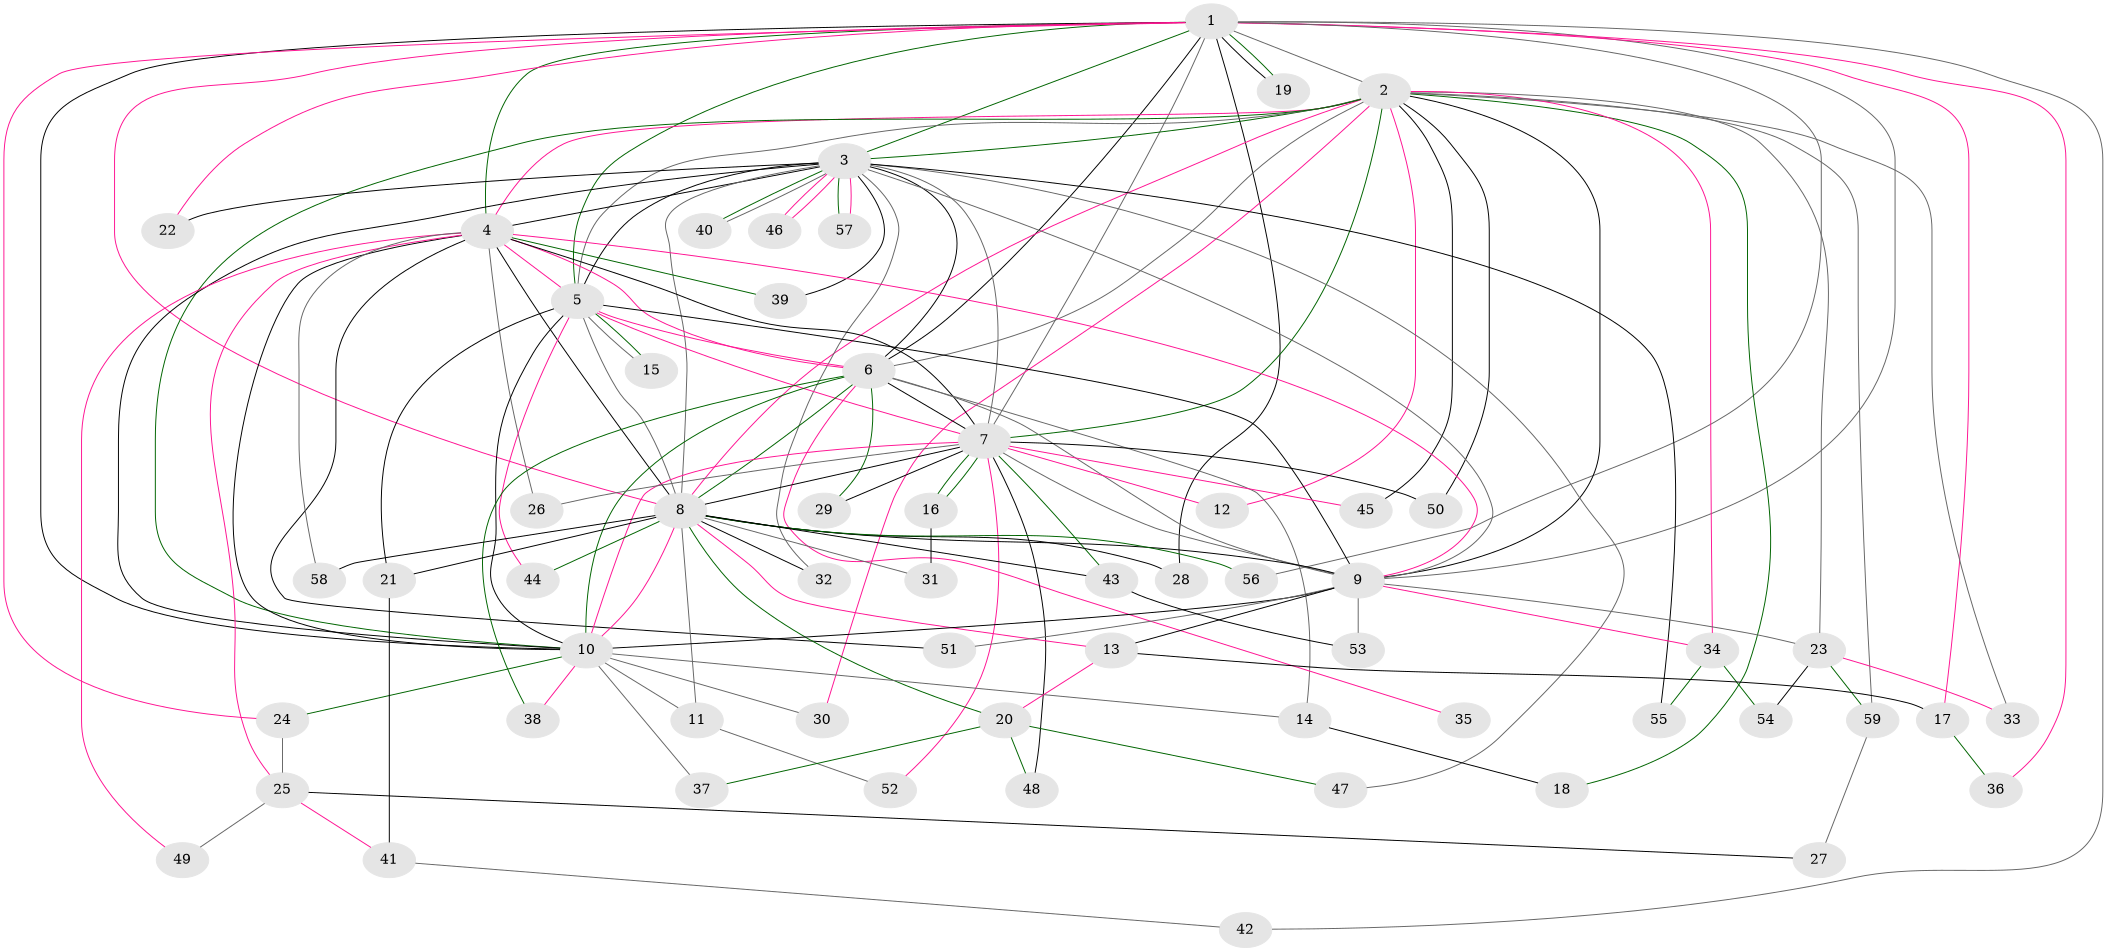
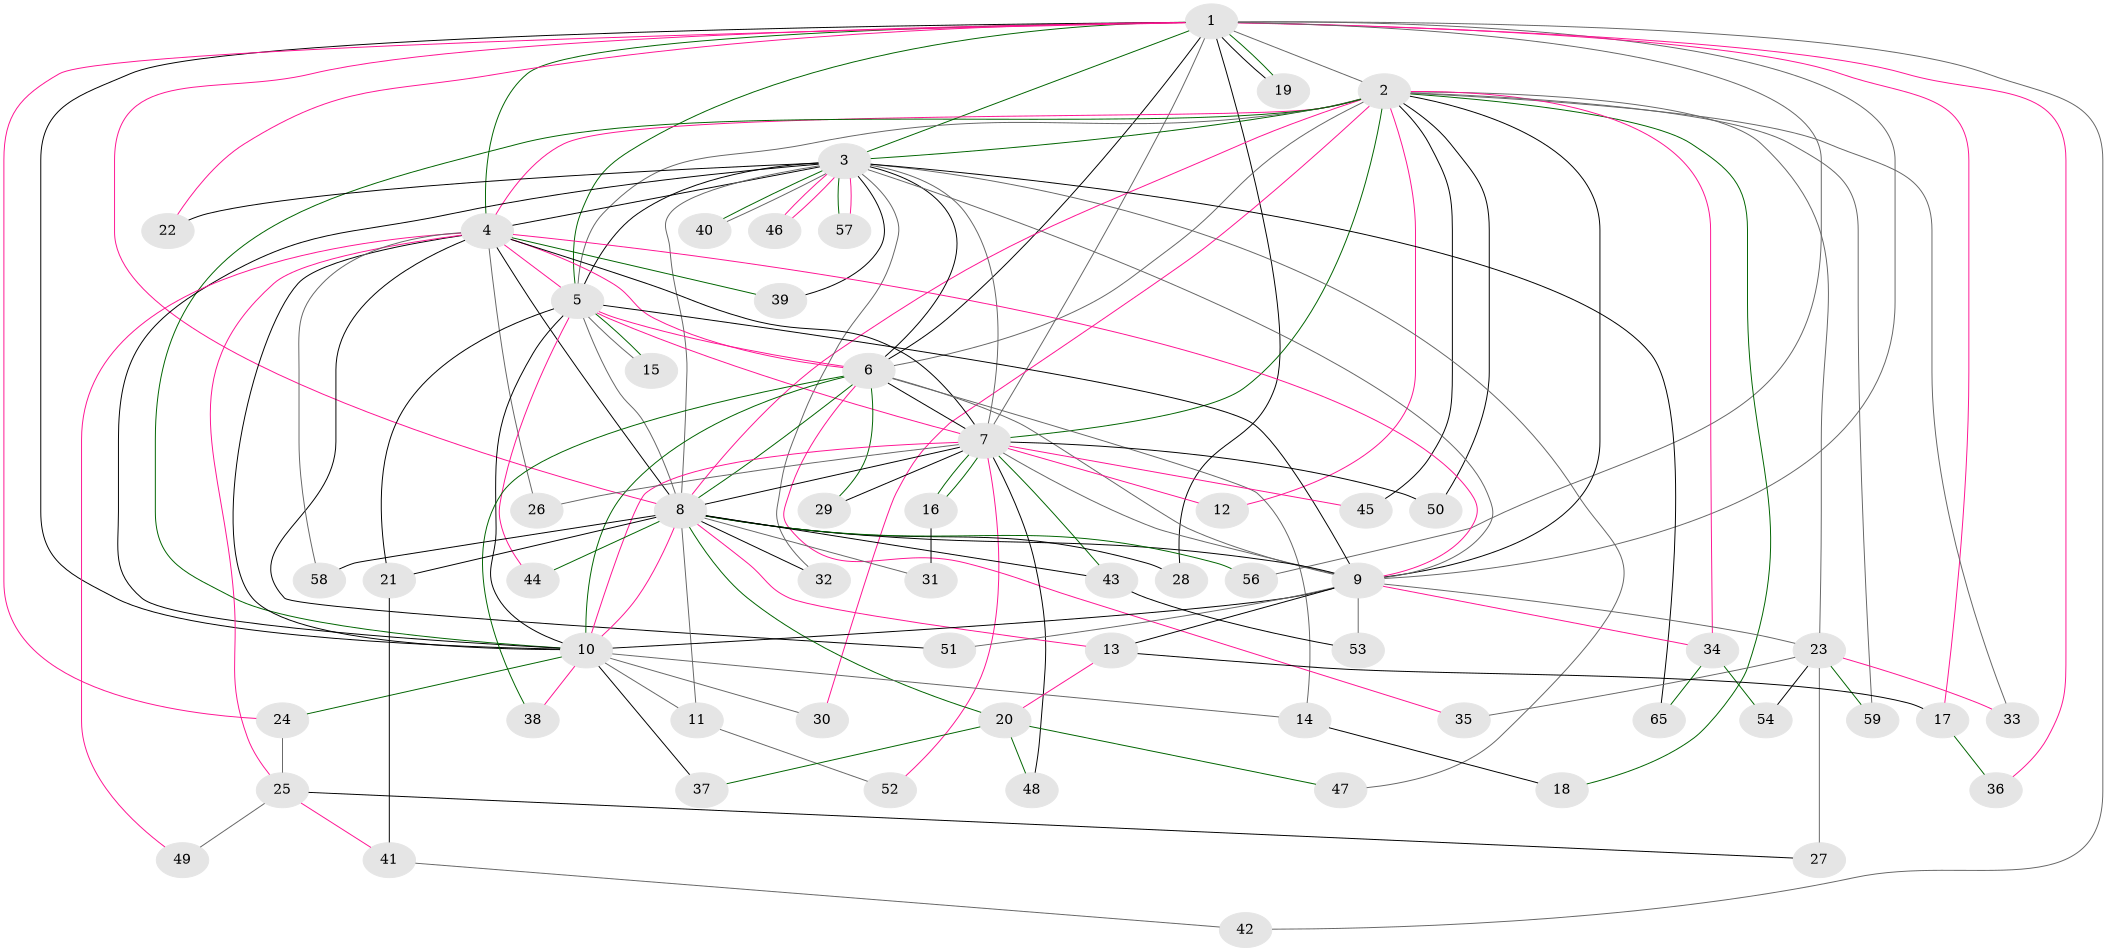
none -> (1643, 688)
(644, 720) -> (644, 720)
(1659, 720) -> (1659, 720)
(1846, 790) -> (1819, 755)
